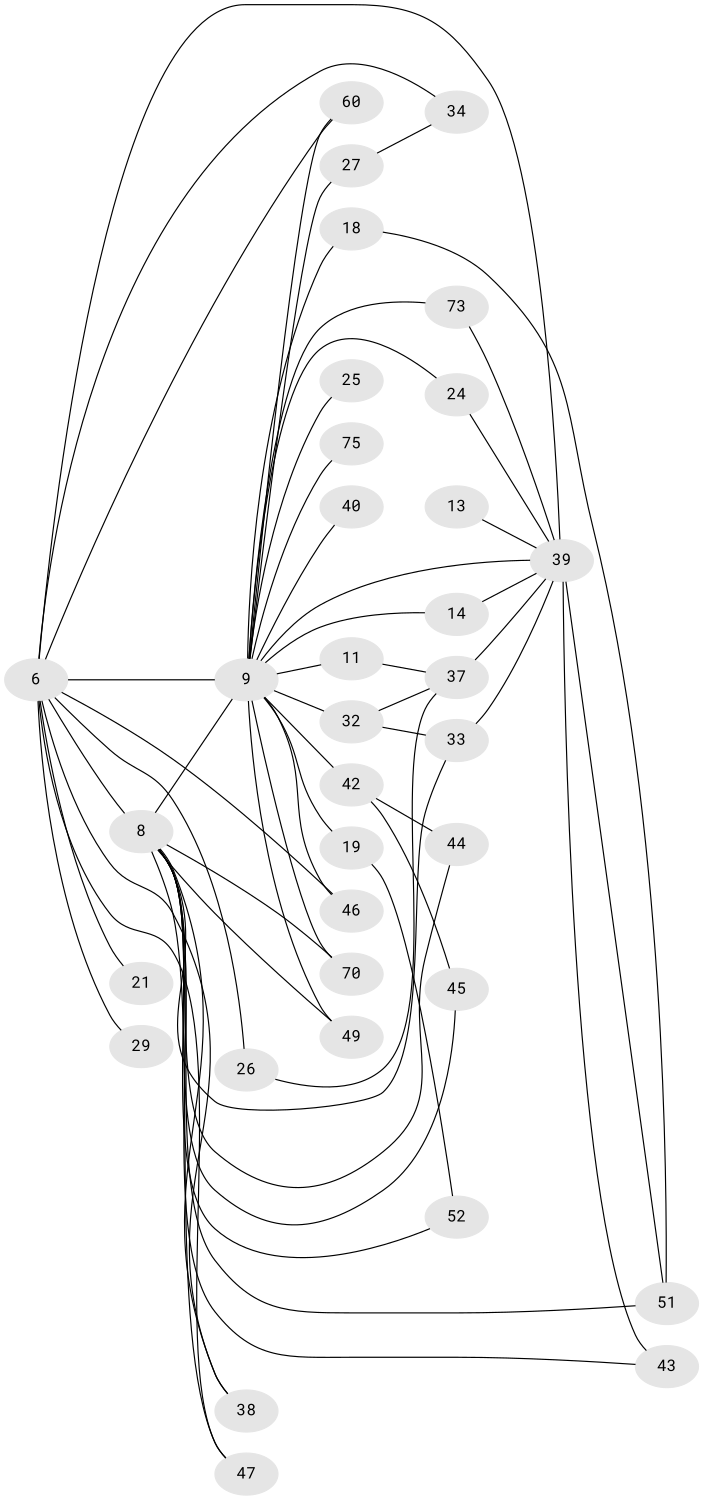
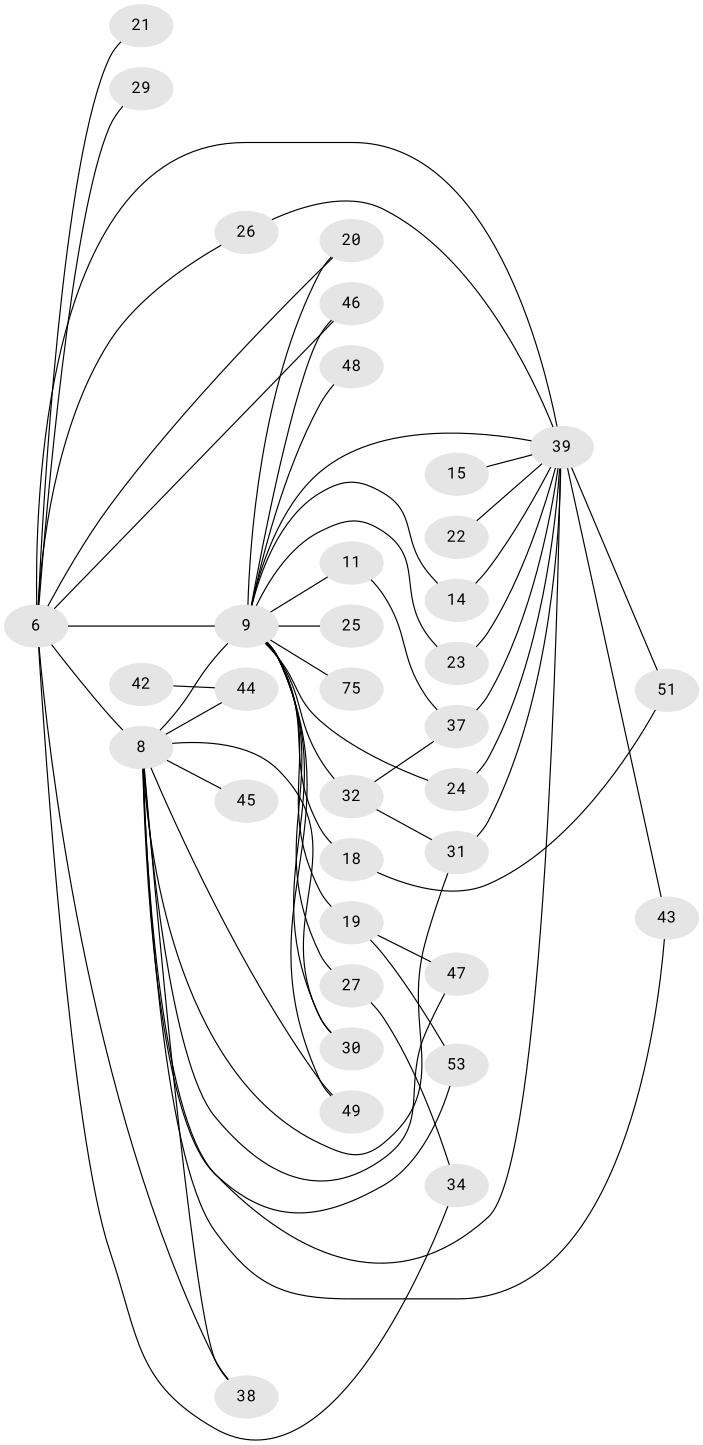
(352, 103) -> (352, 241)
(457, 307) -> (457, 663)
(352, 507) -> (352, 367)
(457, 507) -> (457, 474)
none -> (457, 537)
(299, 732) -> none
(457, 741) -> (457, 853)
(413, 838) -> (449, 259)
(425, 898) -> none
(352, 974) -> (352, 1049)
(195, 1034) -> (404, 949)
(457, 1217) -> (457, 1065)
(221, 1267) -> (494, 1205)
